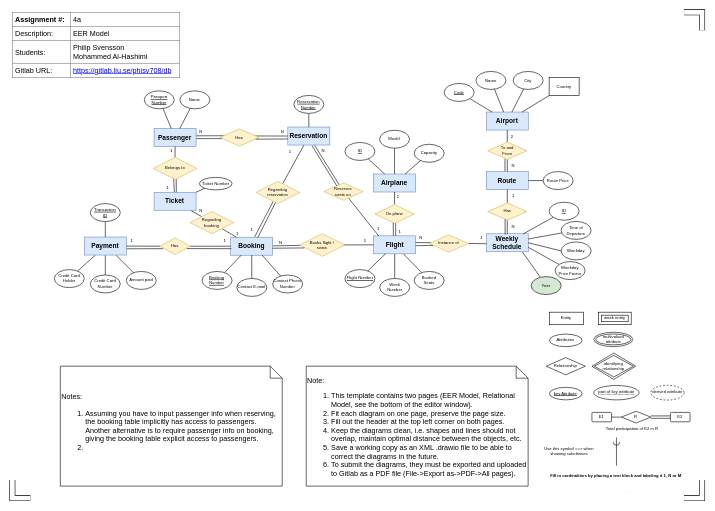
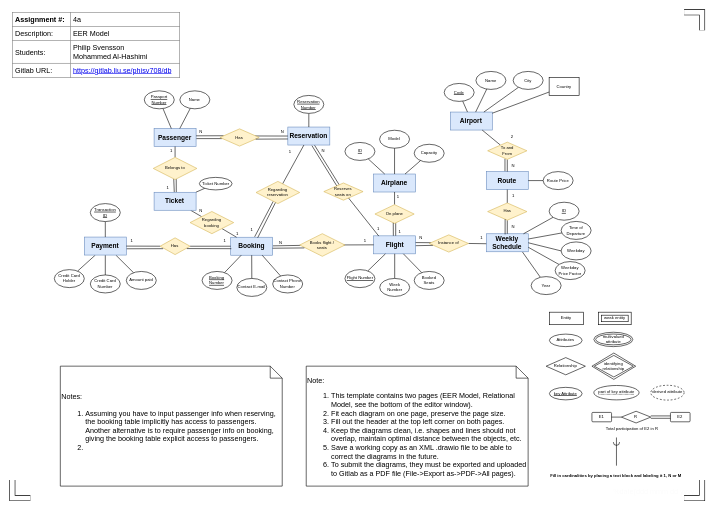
(507, 121) -> (471, 121)
(546, 286) -> (546, 286)
(569, 452) -> none
